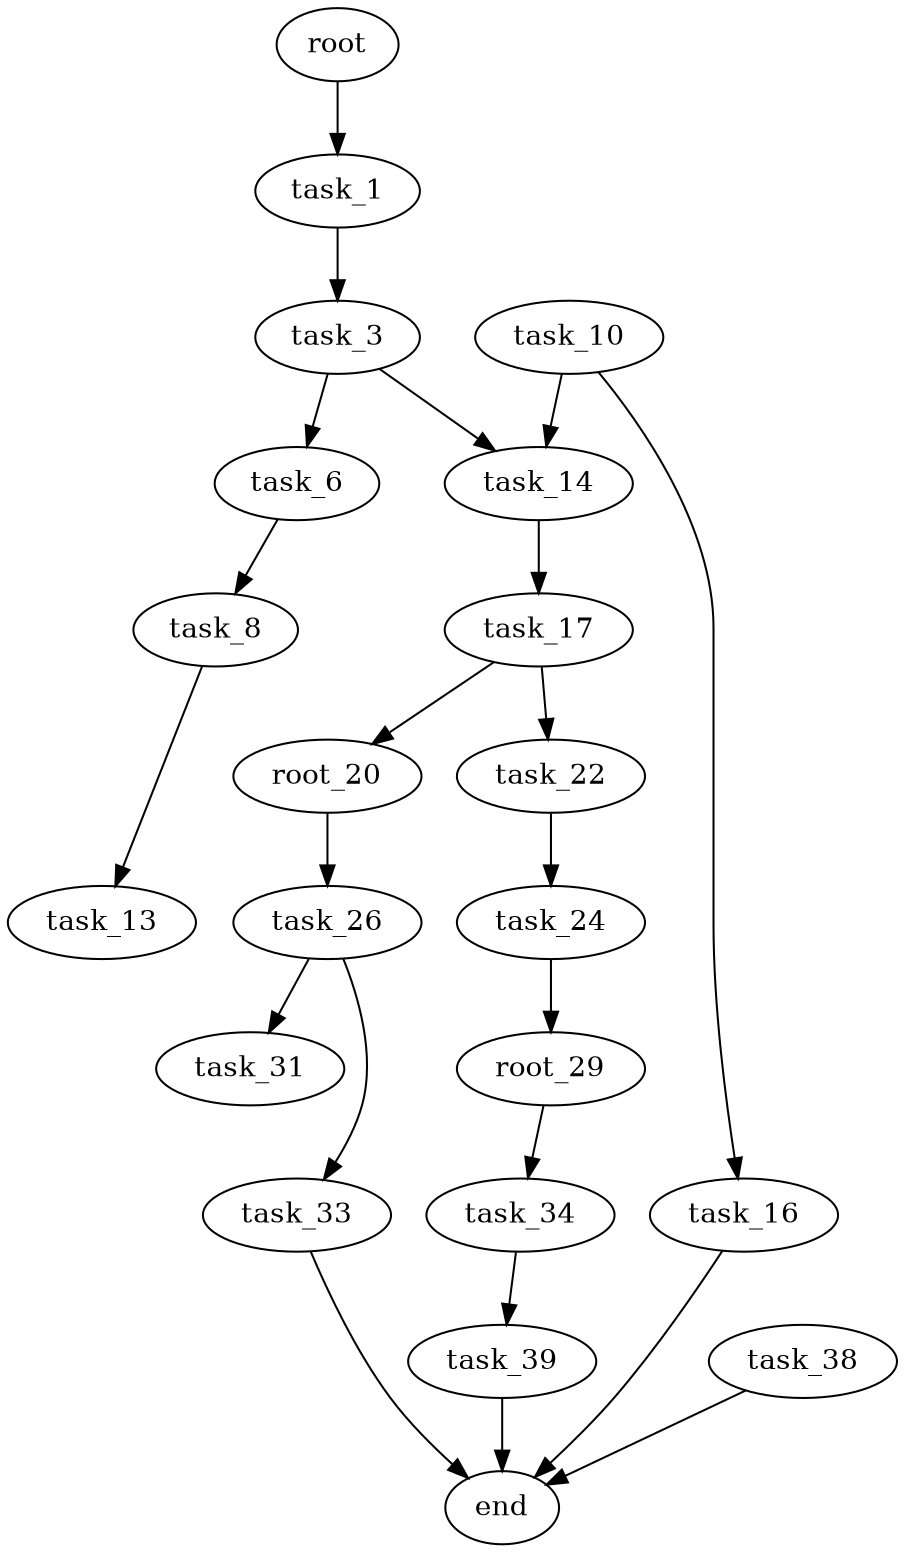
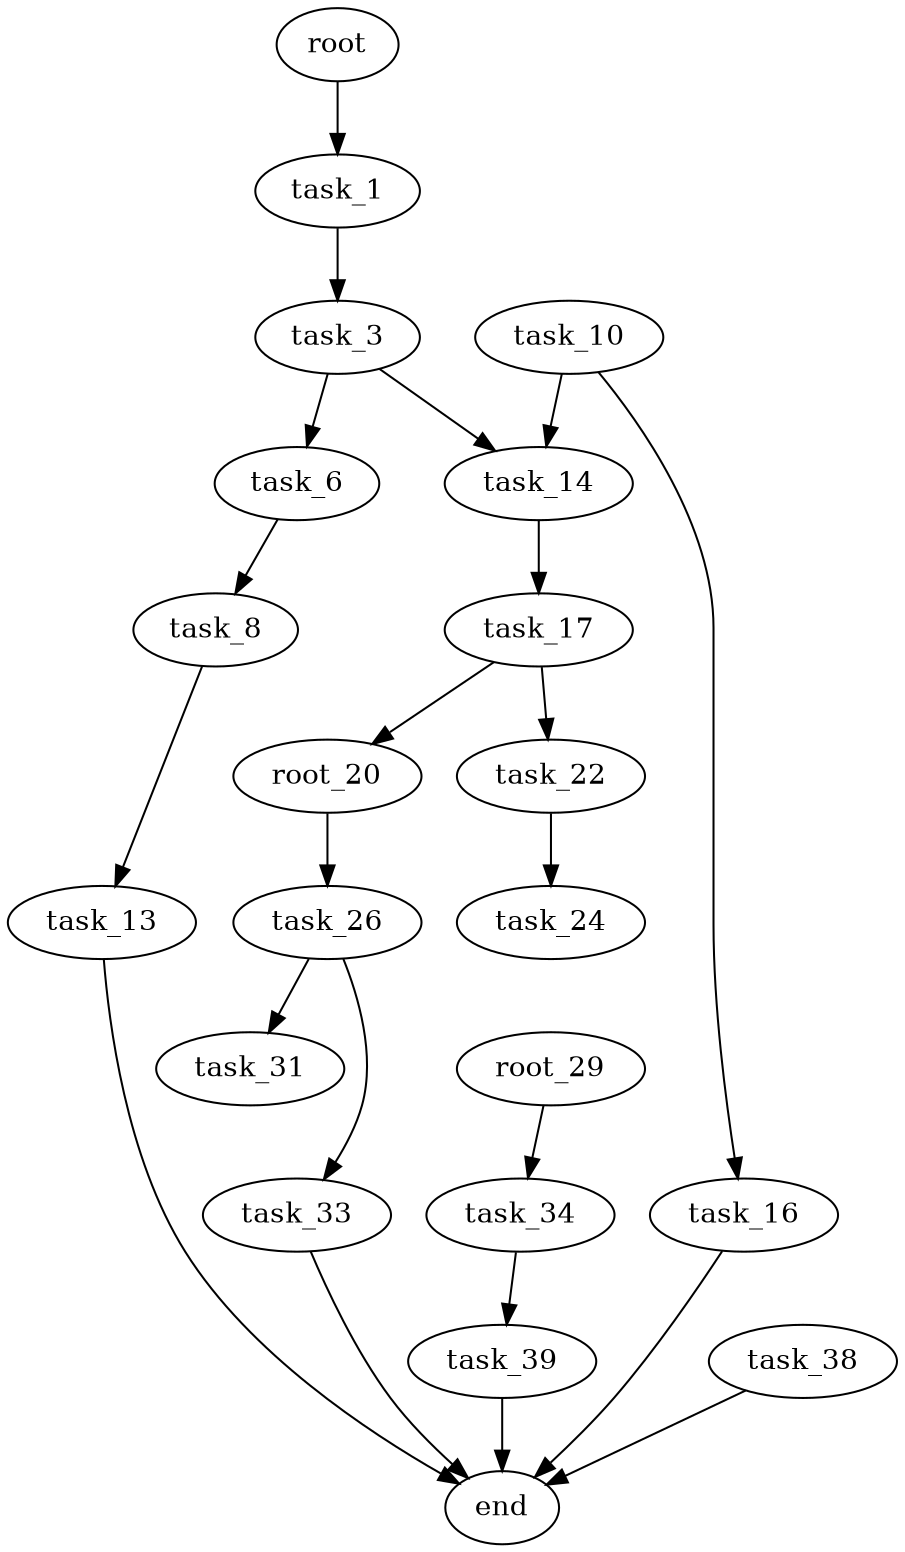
(551, 986) -> none
none -> (196, 1266)
